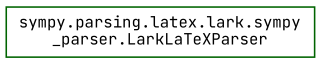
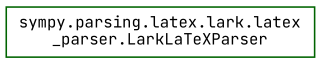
(160, 32) -> (160, 32)
